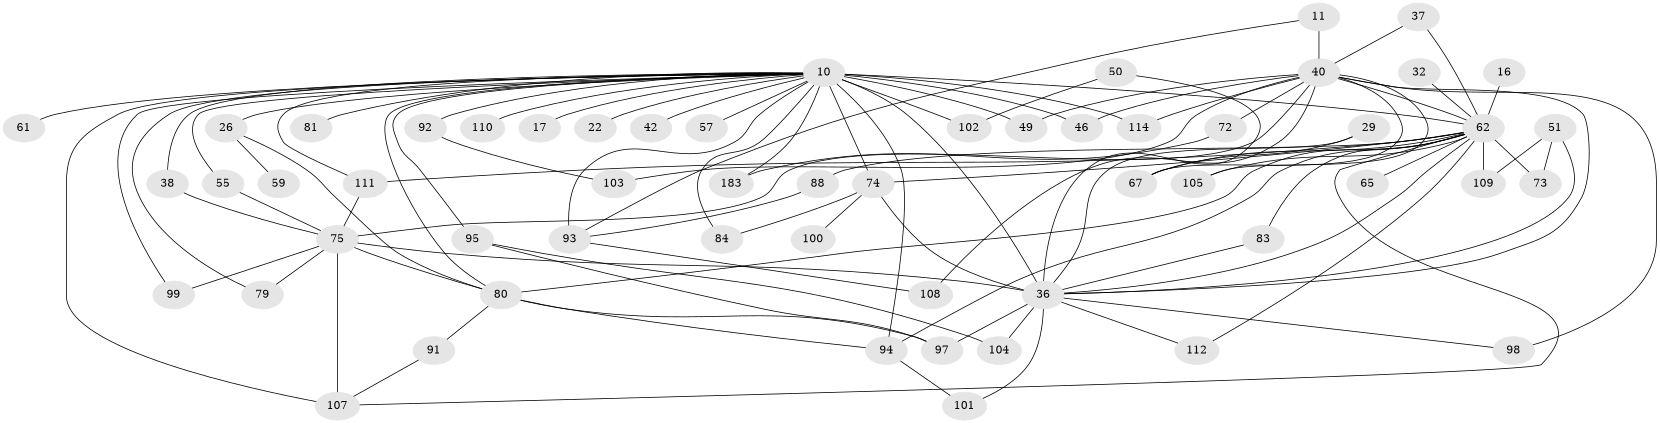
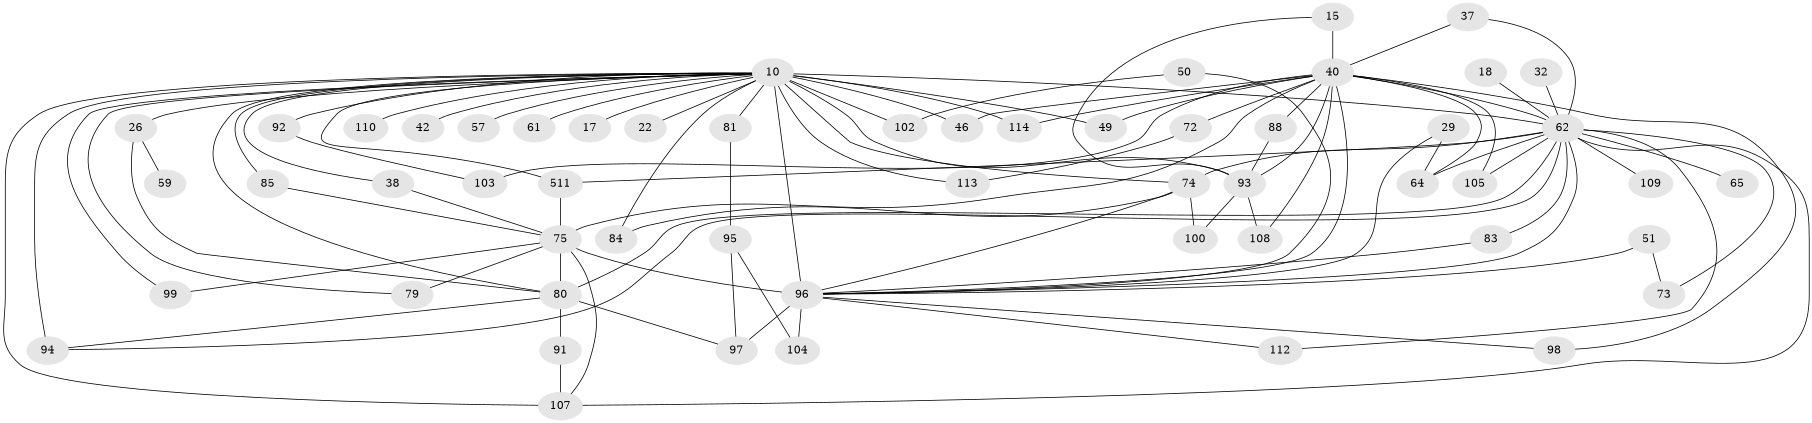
(1319, 17) -> (1333, 17)
(1504, 73) -> (1486, 73)
(530, 87) -> (730, 184)
none -> (1306, 139)
(1116, 150) -> (1301, 104)
(1519, 156) -> none
(223, 184) -> (268, 184)
(365, 184) -> (561, 184)
(731, 184) -> (968, 184)
(1136, 184) -> (1418, 184)
none -> (1221, 211)
(1043, 295) -> (802, 295)
(965, 406) -> none
